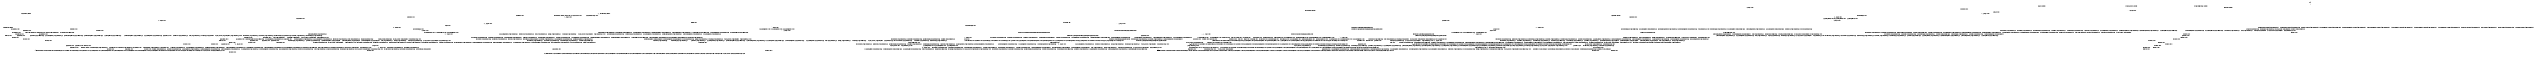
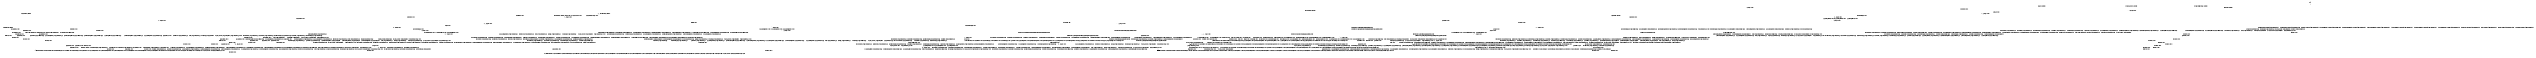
(1551, 53) -> (1476, 22)
